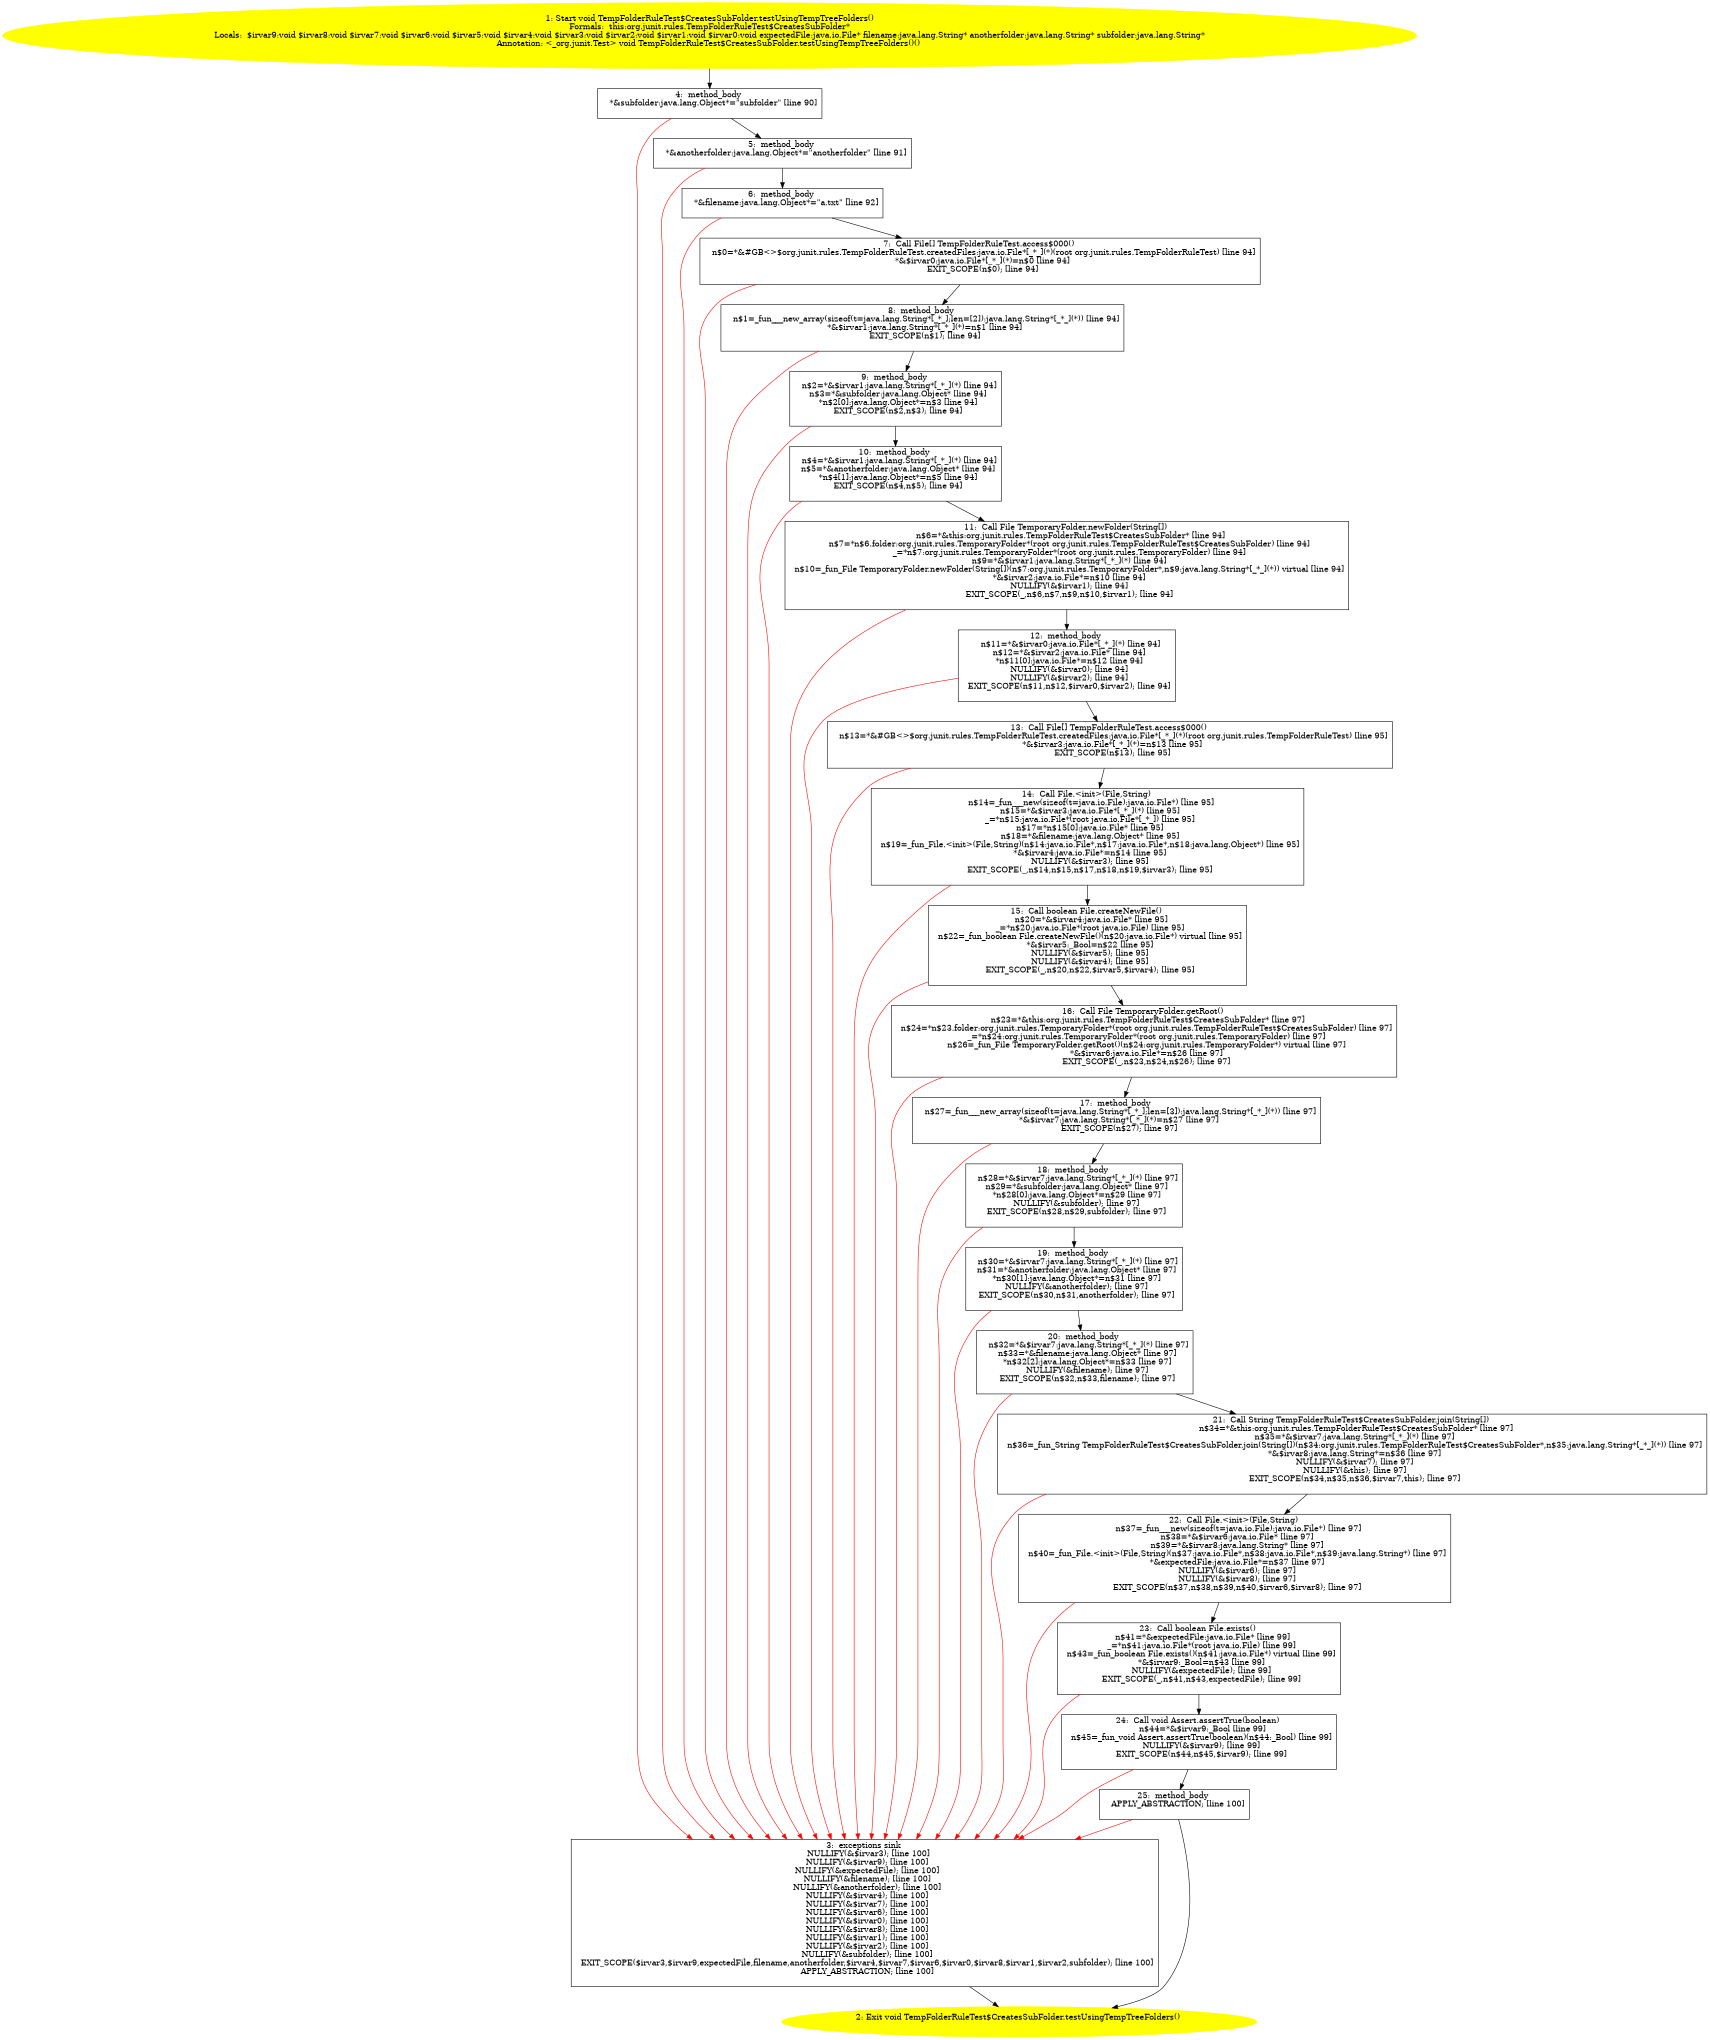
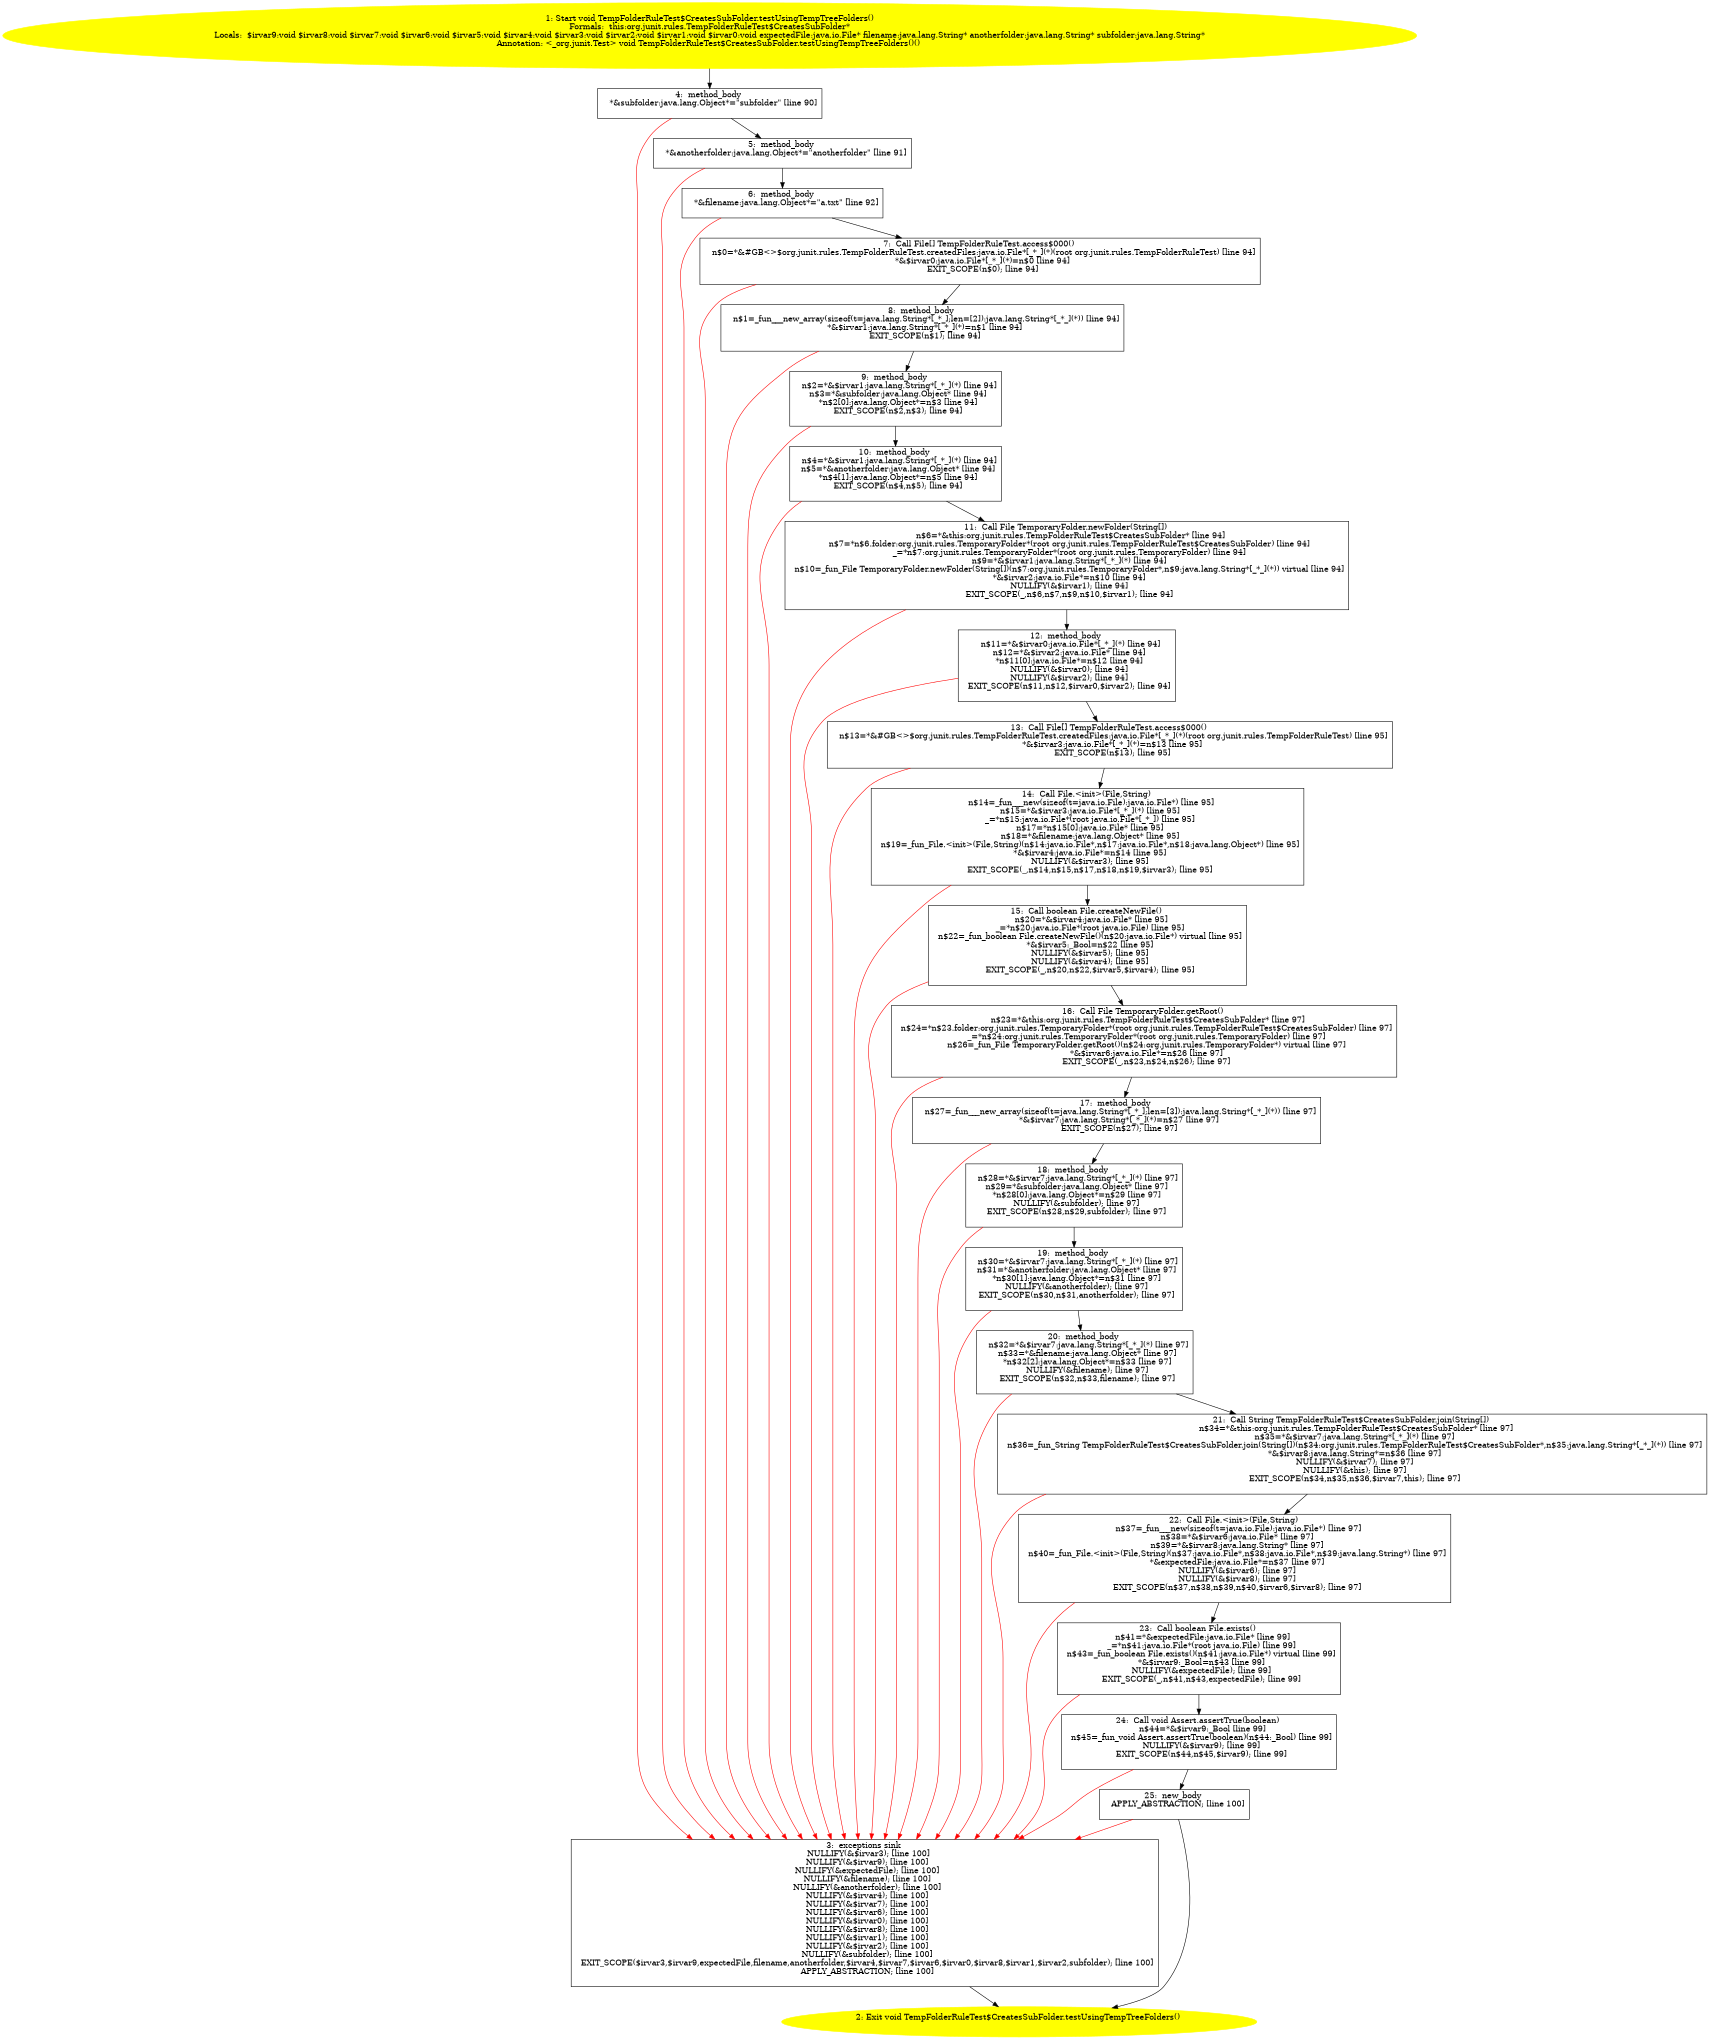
(1174, 1804) -> (1174, 1804)
